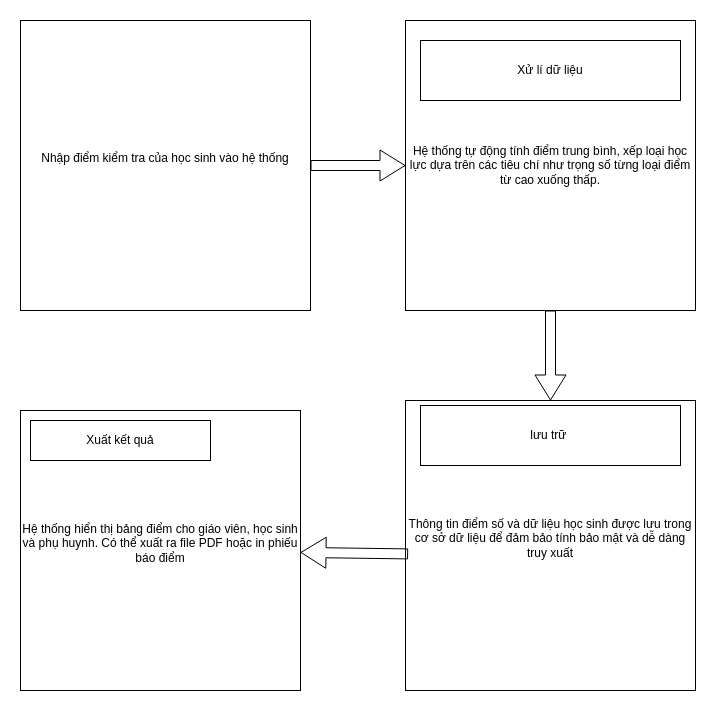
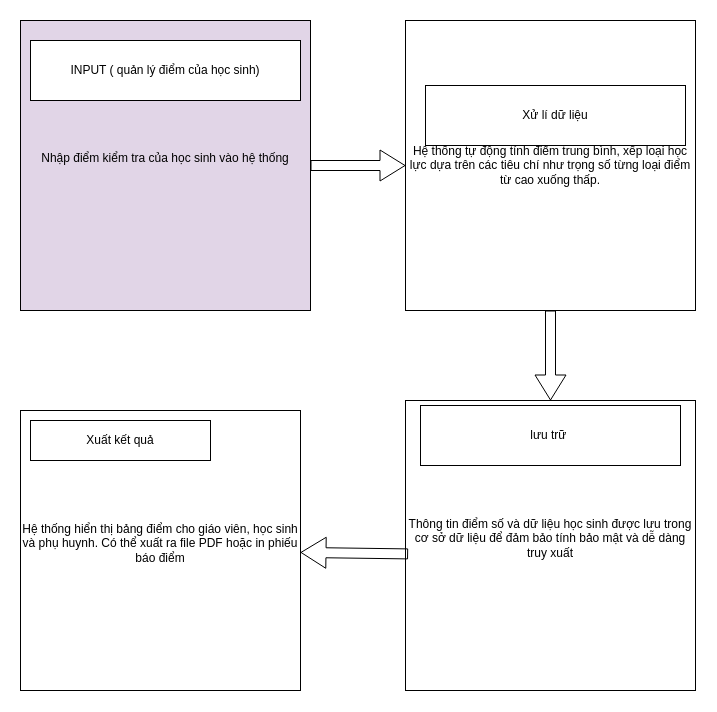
none -> (166, 71)
(551, 71) -> (556, 116)
(166, 166) -> (166, 166)
